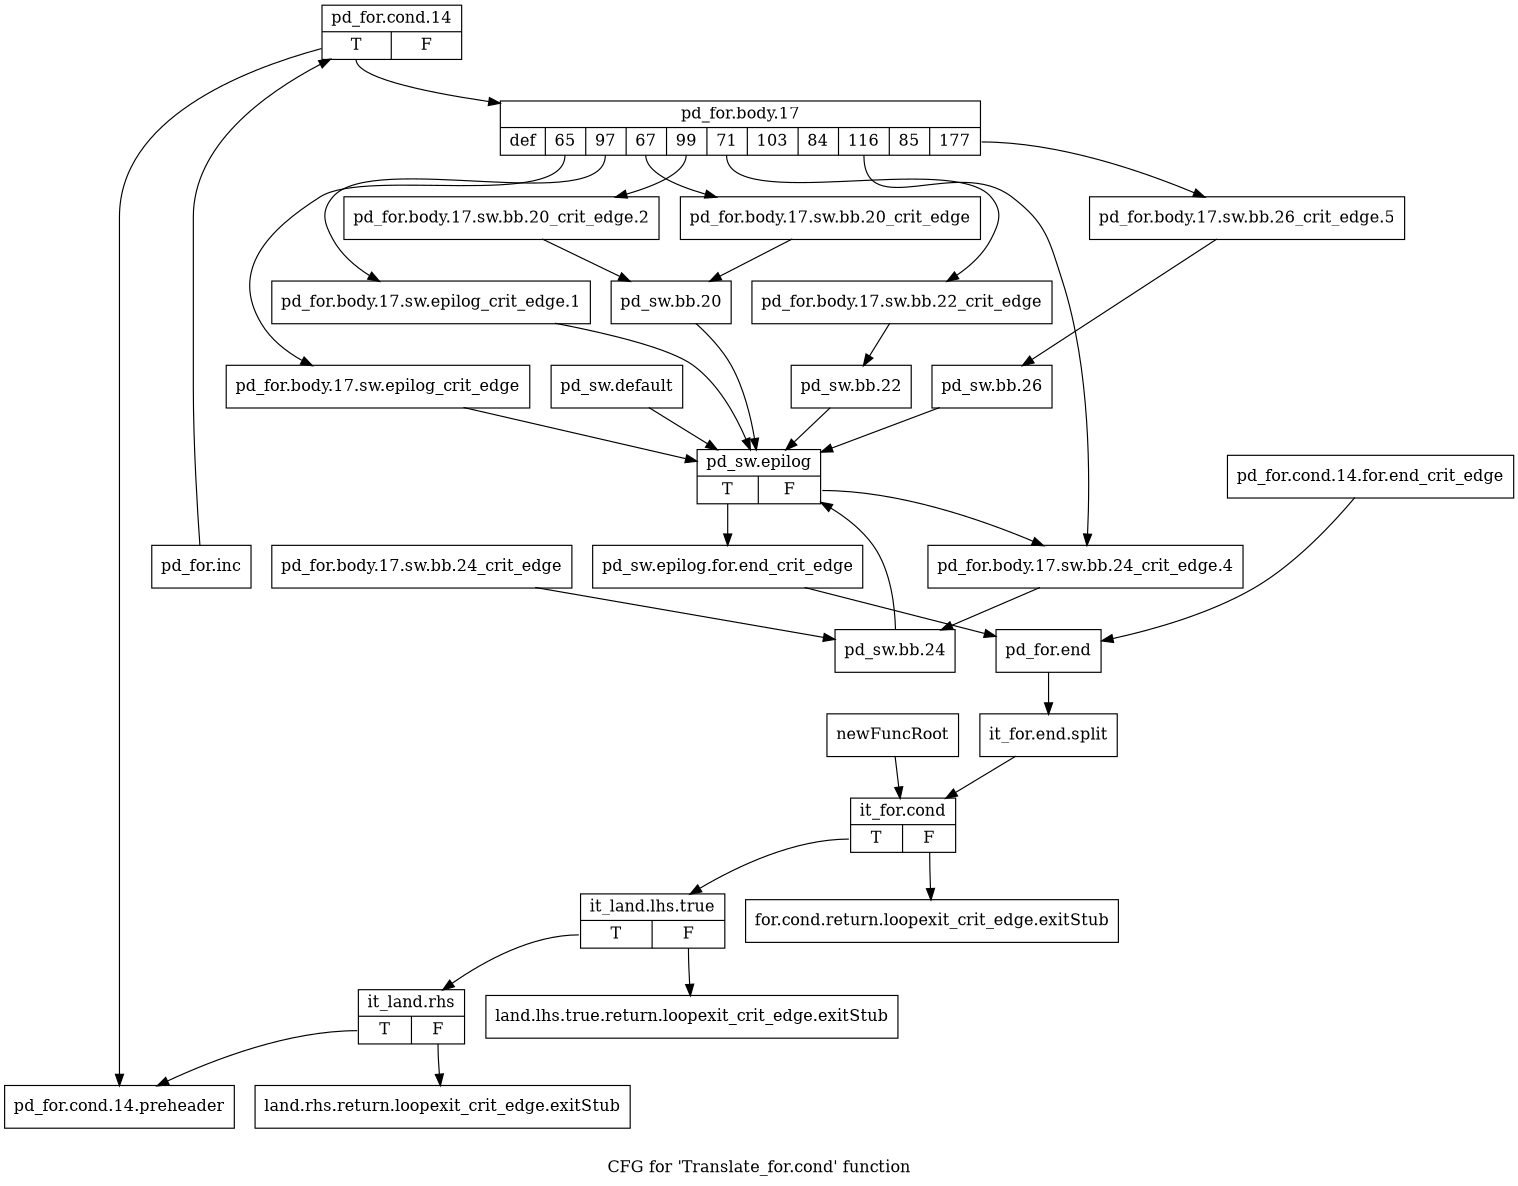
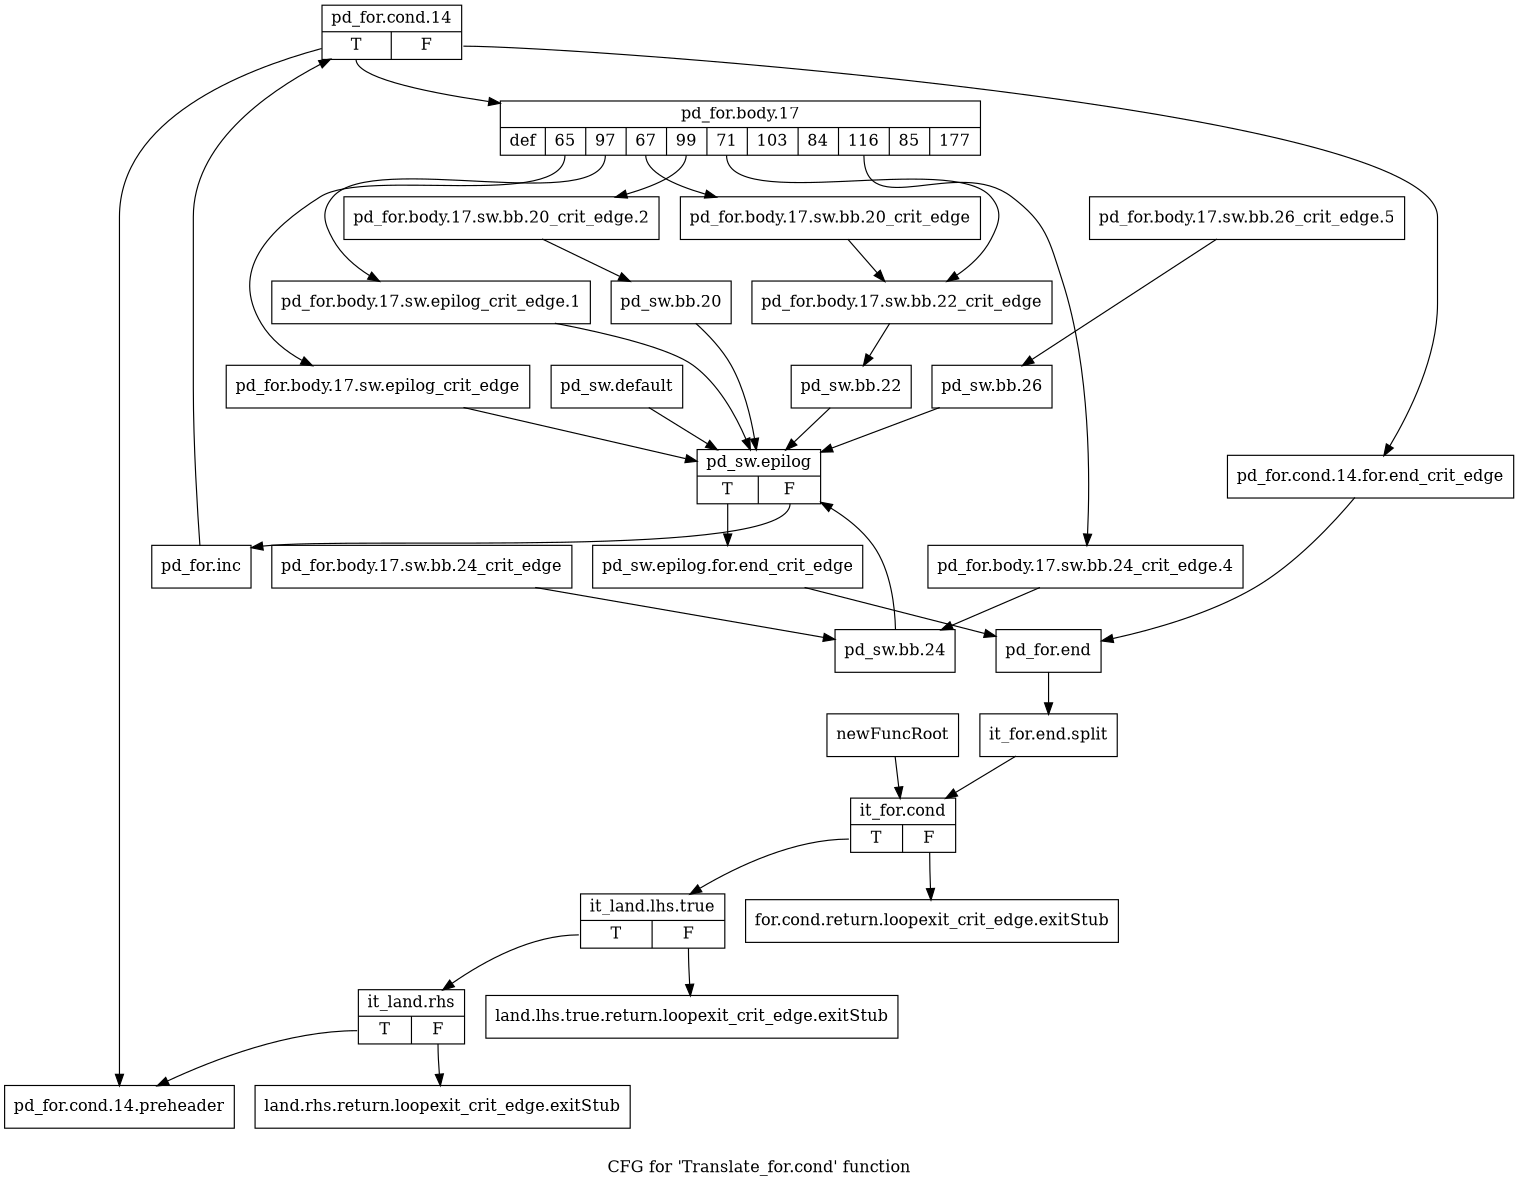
none -> (1081, 103)
(1090, 158) -> none
(756, 258) -> (862, 256)
(930, 506) -> (531, 543)
